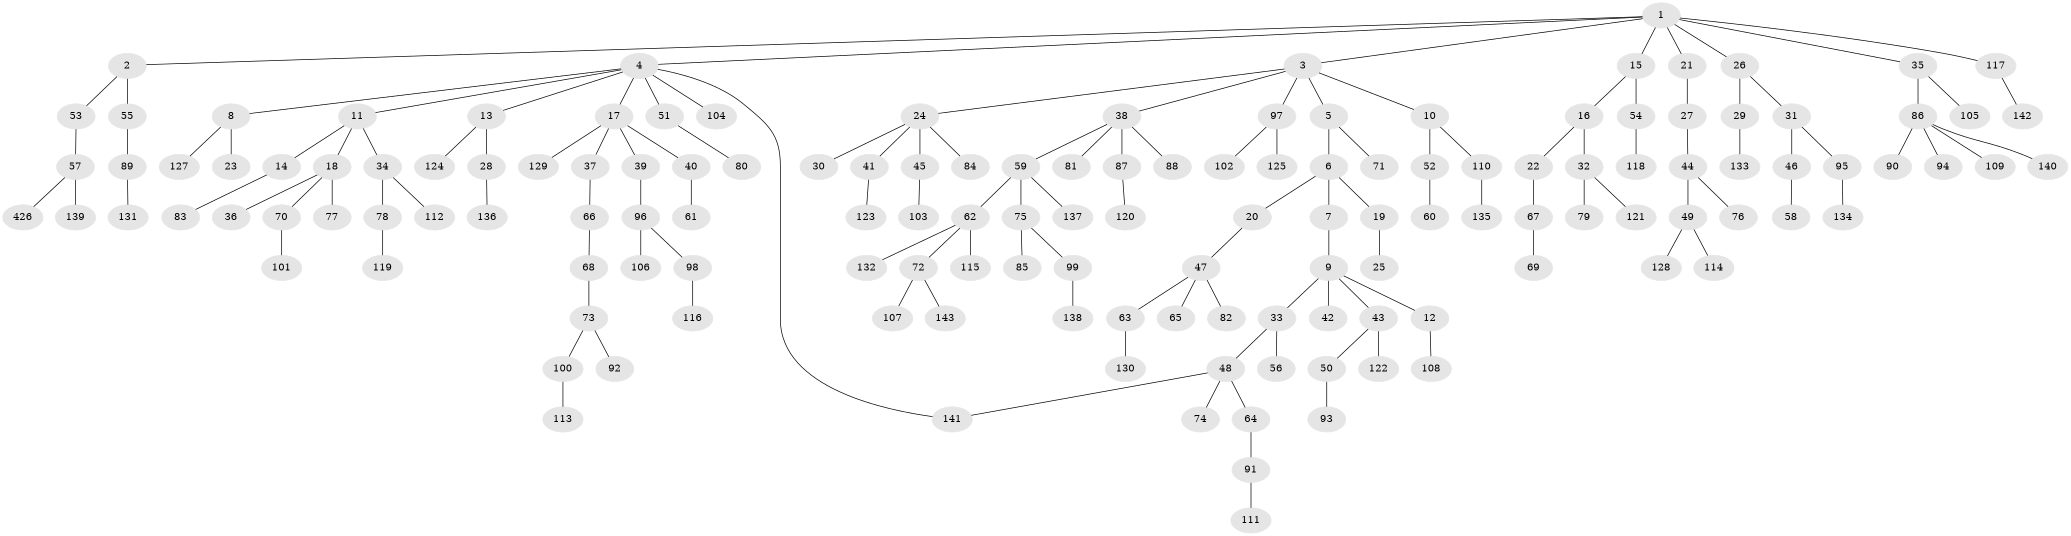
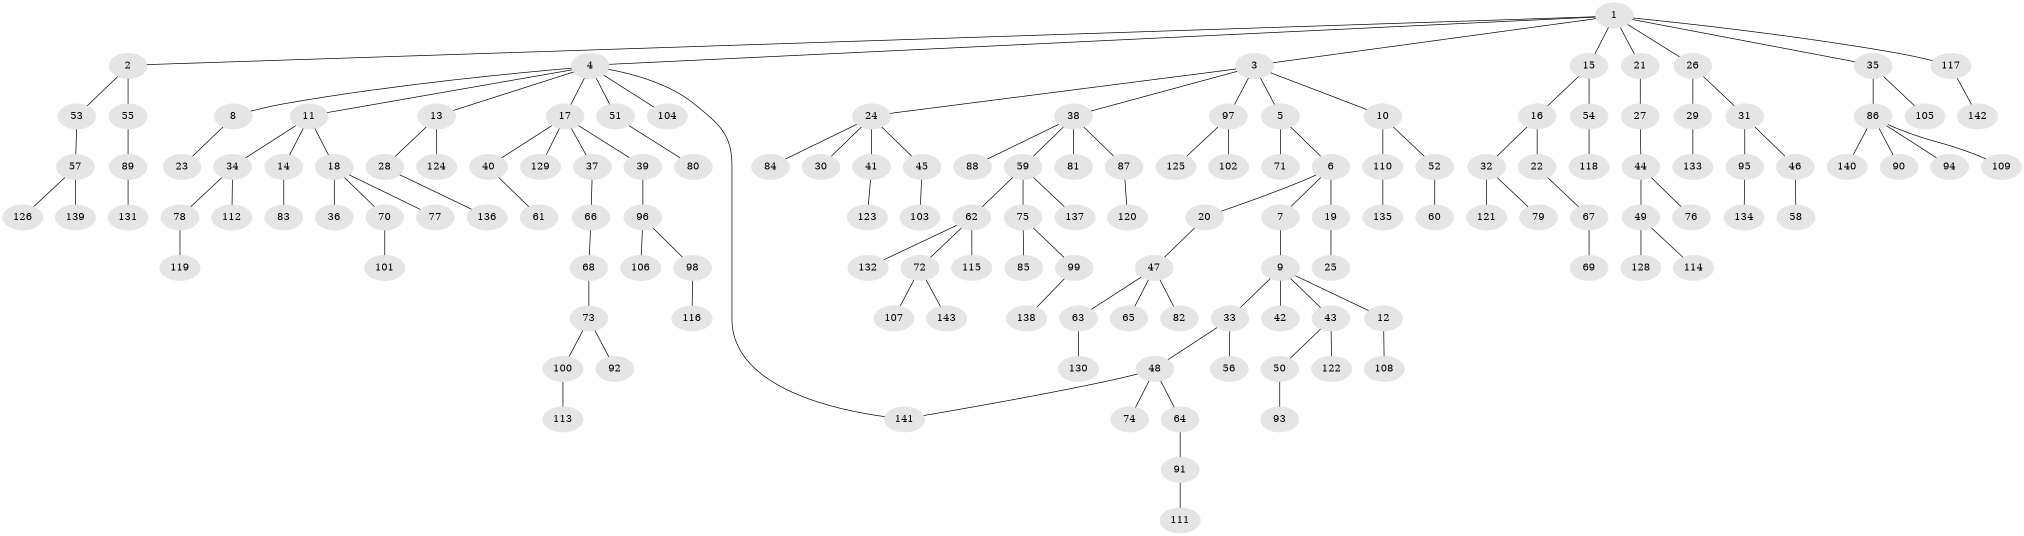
(179, 167) -> none
(23, 217) -> (23, 217)
